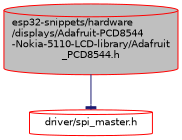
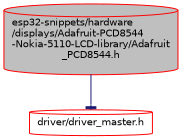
(91, 123) -> (91, 123)
